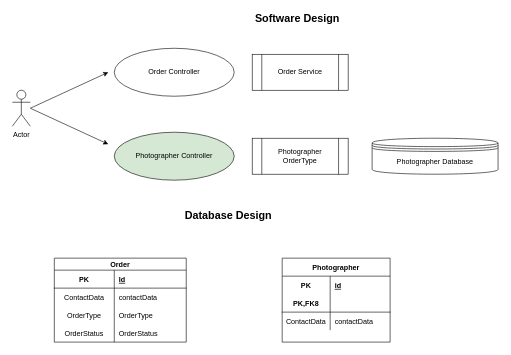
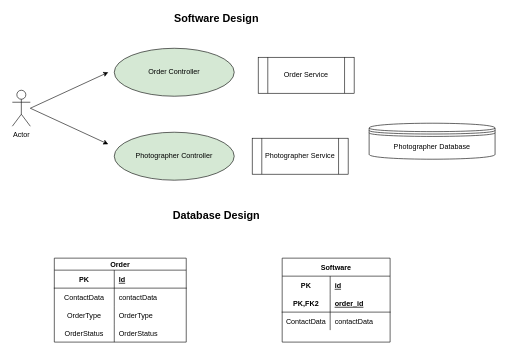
(297, 18) -> (216, 18)
(174, 72) -> (174, 72)
(300, 72) -> (306, 75)
(300, 156) -> (300, 156)
(435, 156) -> (432, 141)
(228, 216) -> (216, 216)
(336, 268) -> (336, 268)
none -> (360, 303)
(306, 304) -> (306, 304)
